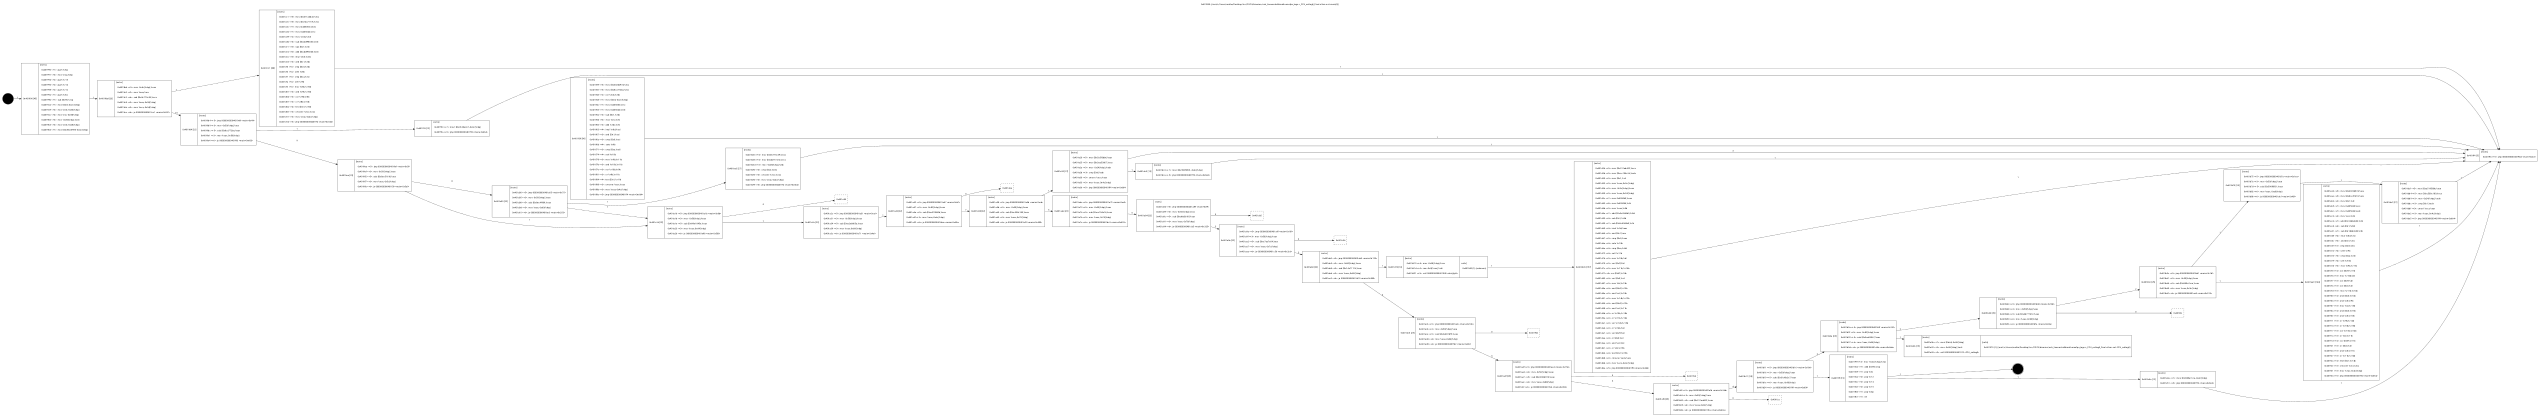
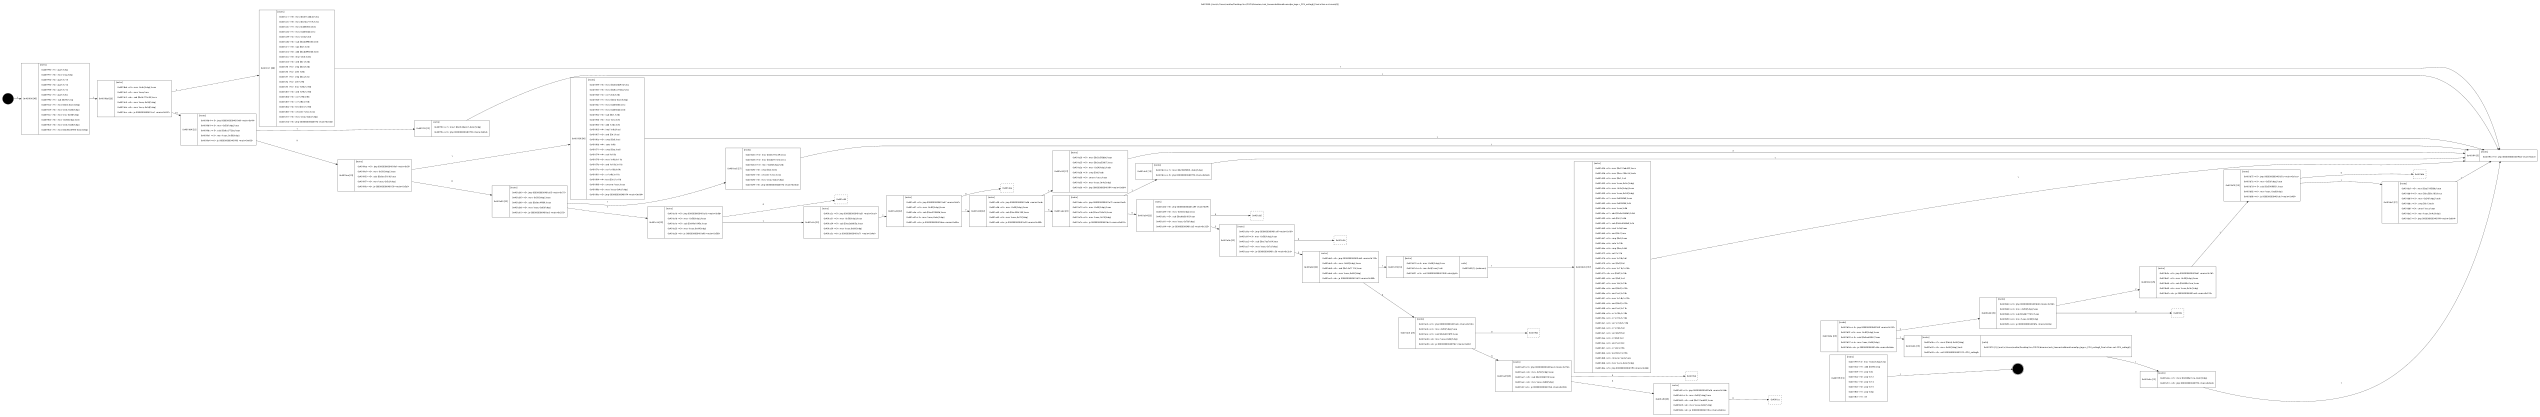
(1131, 171) -> (1140, 188)
none -> (2420, 174)
(523, 225) -> (490, 157)
(2341, 282) -> none
(1775, 377) -> none
(2013, 379) -> (2132, 362)
